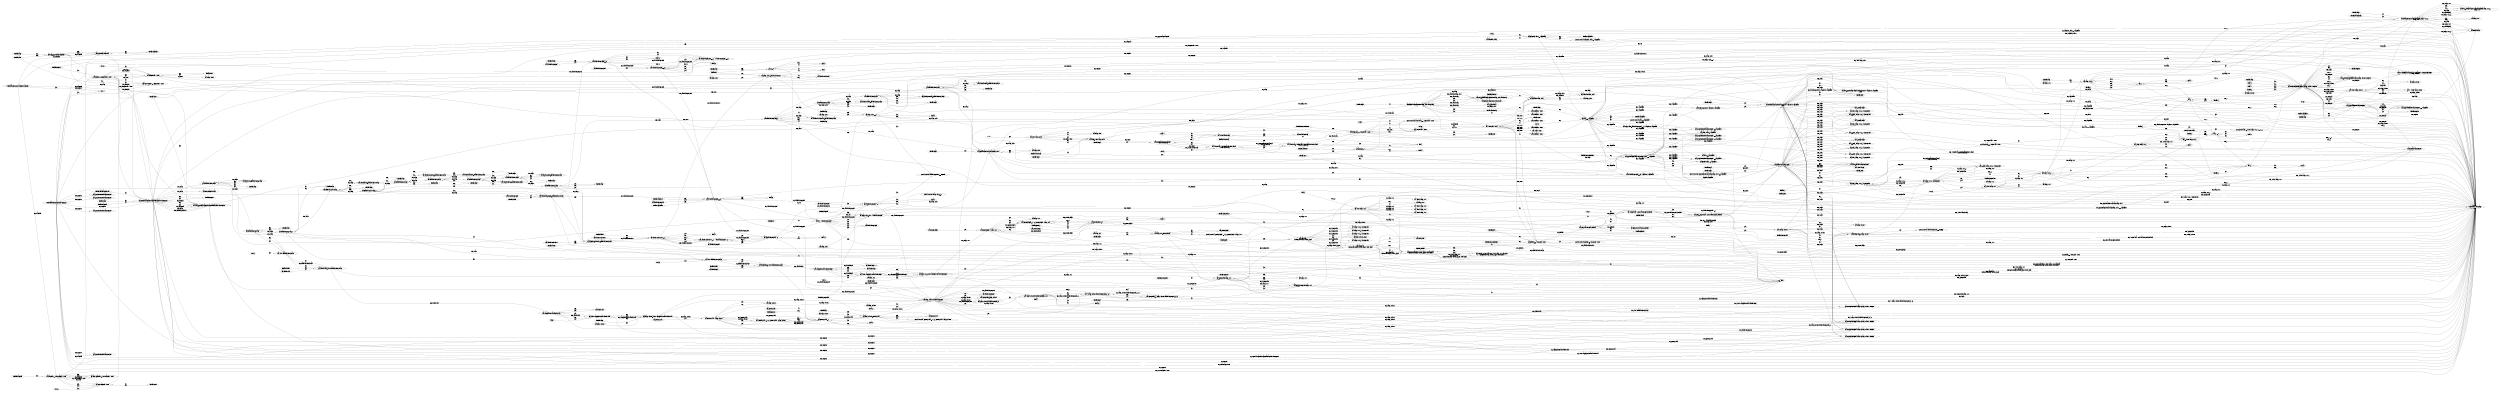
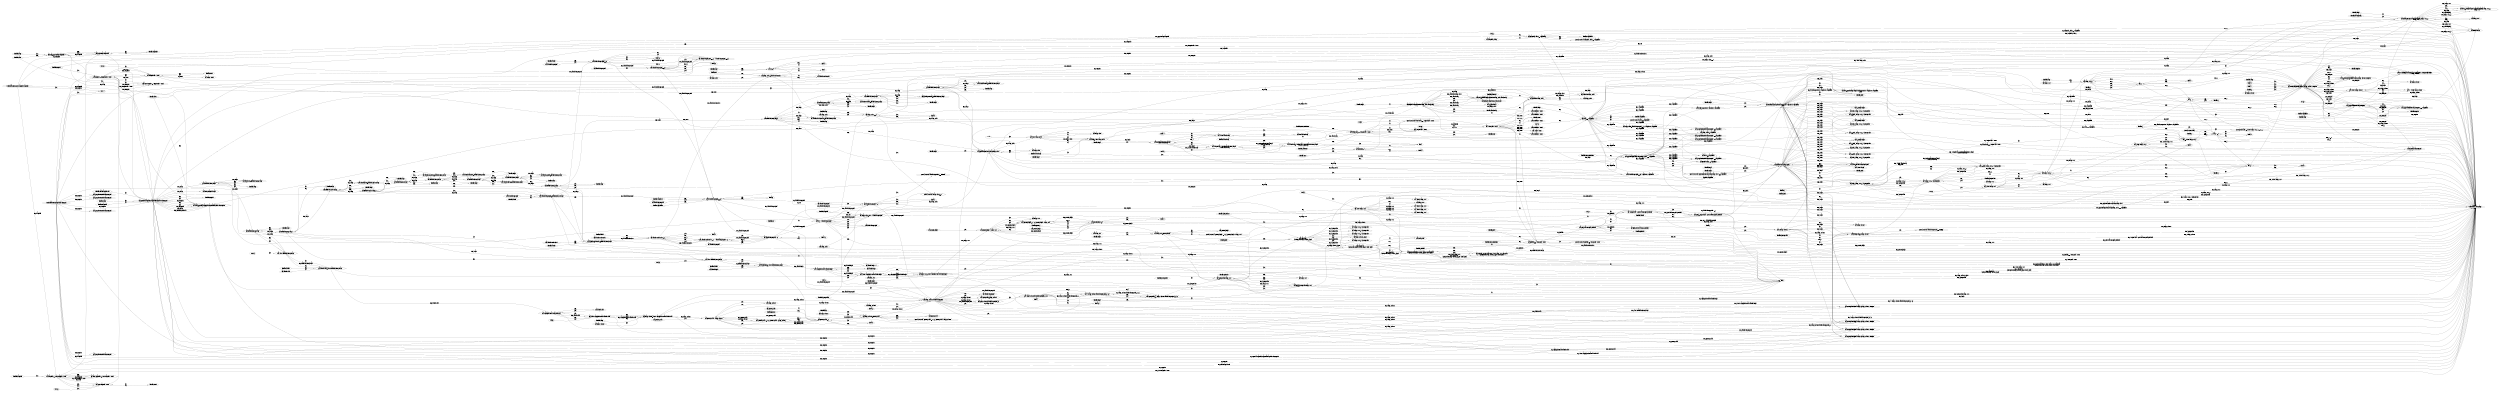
(901, 145) -> (891, 160)
(1333, 199) -> (1333, 199)
(1886, 213) -> (1833, 182)
(551, 313) -> (551, 313)
